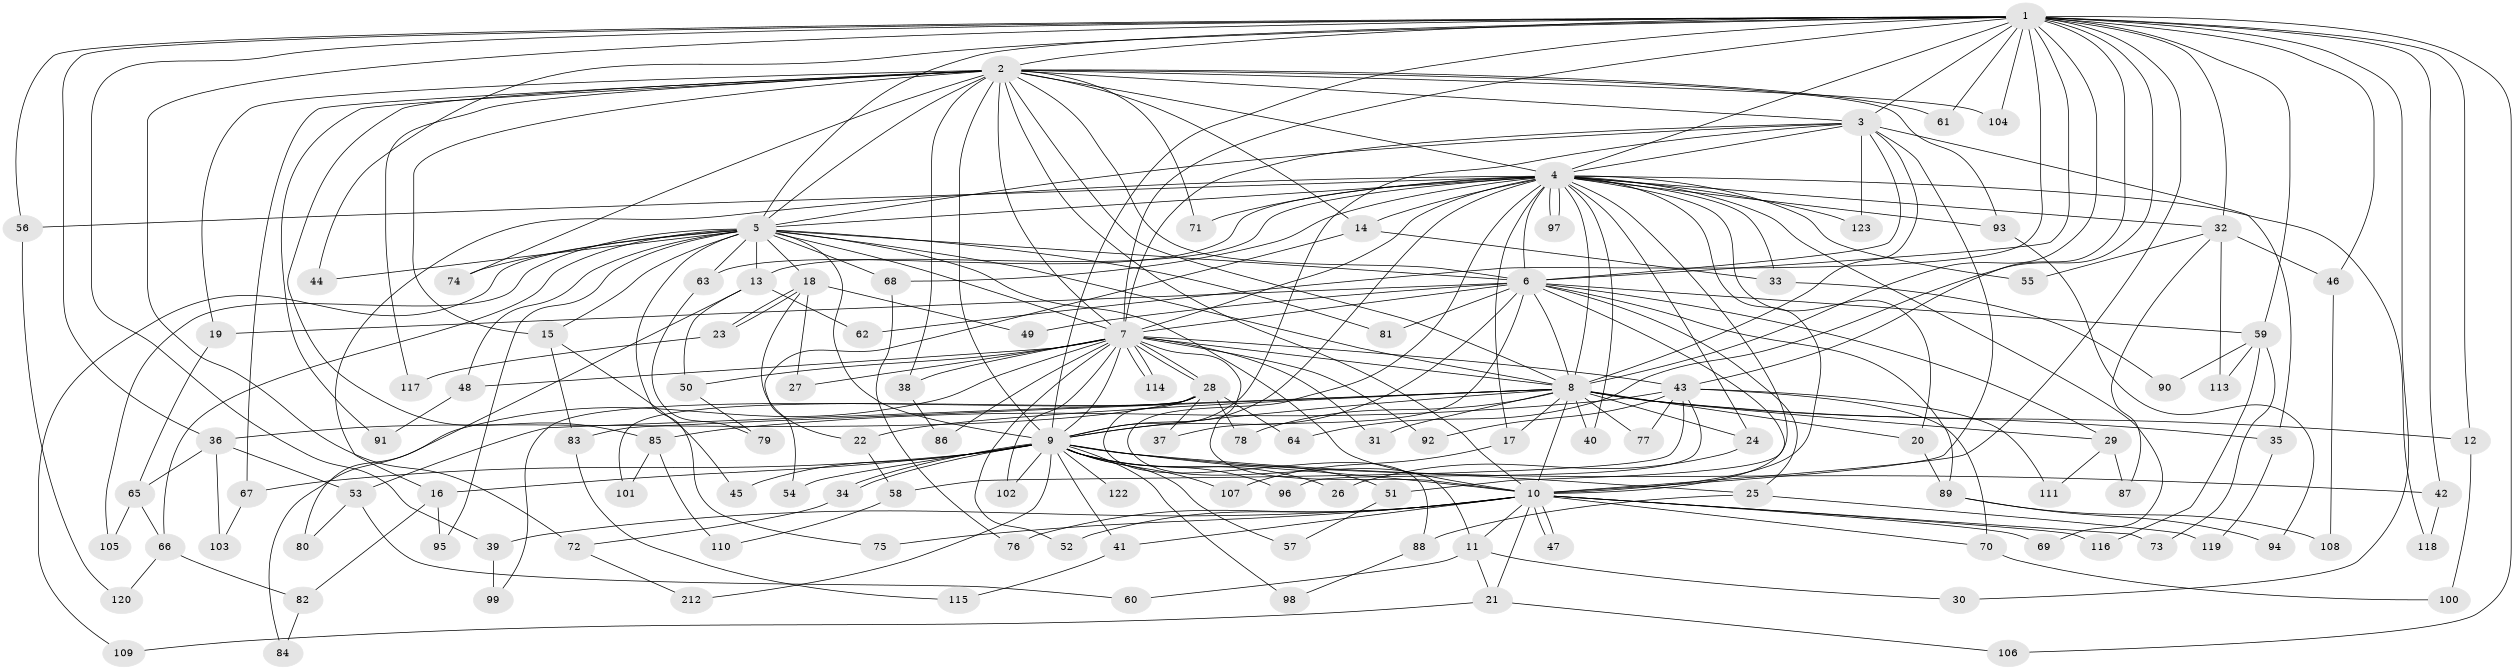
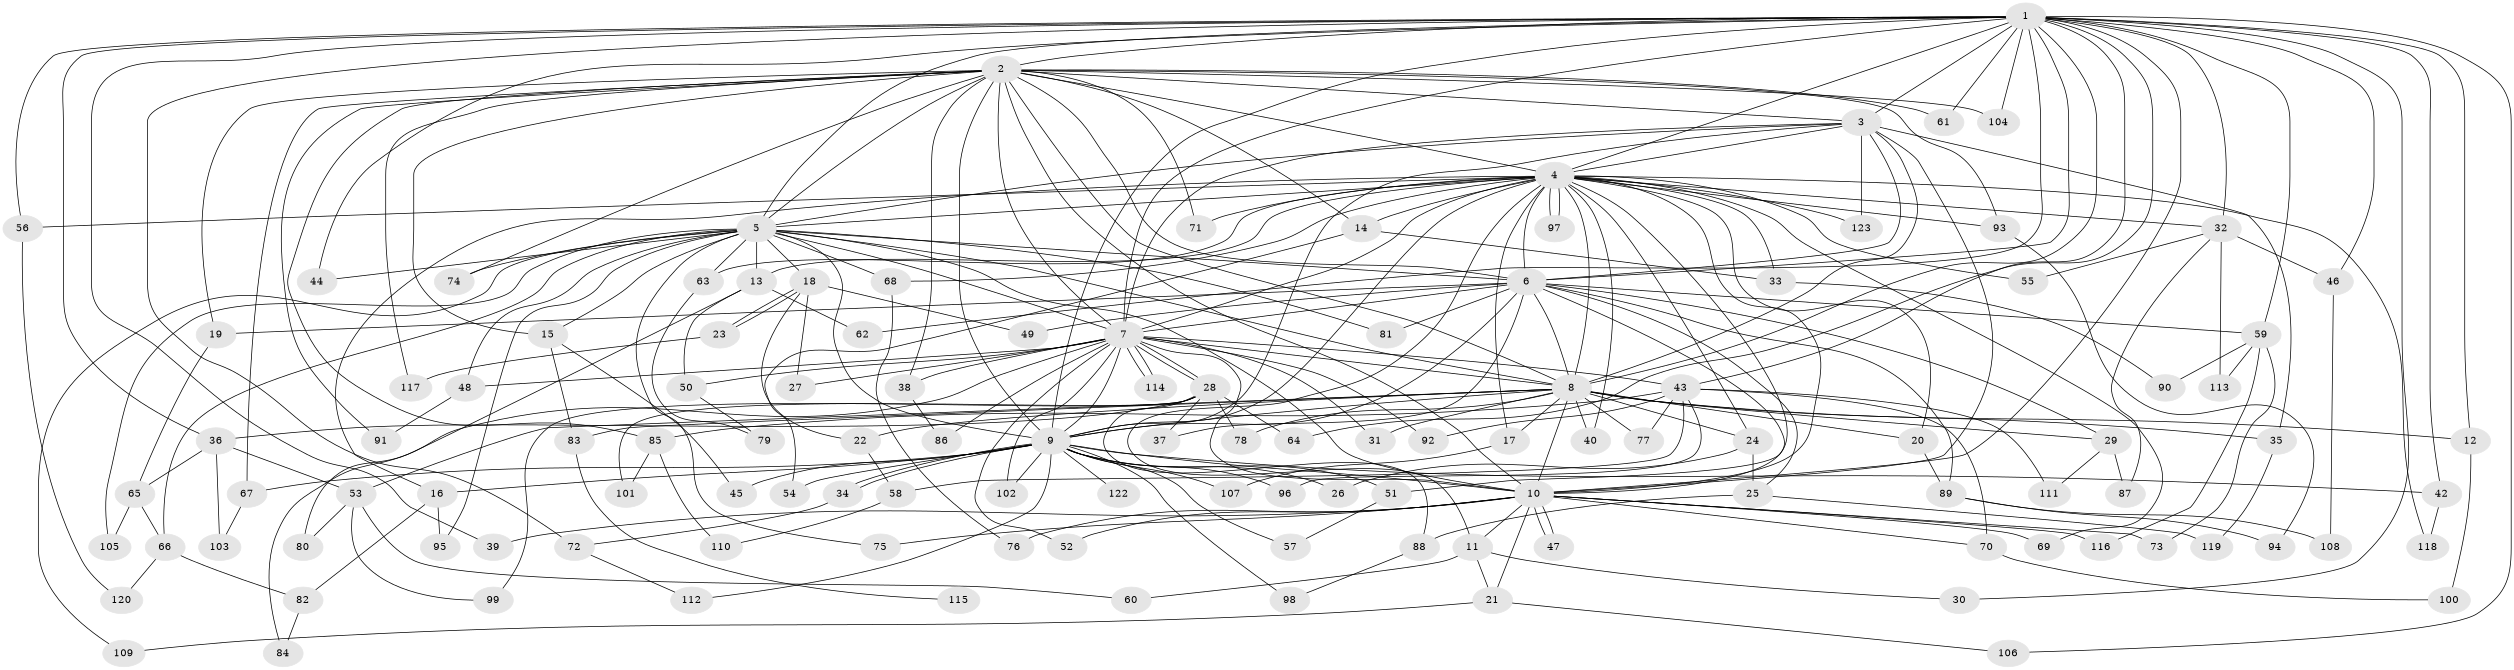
(1401, 473) -> (1753, 468)
(1120, 547) -> none
(493, 578) -> (387, 581)
(692, 600) -> (692, 600)
